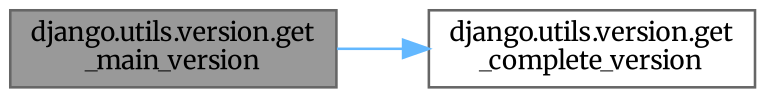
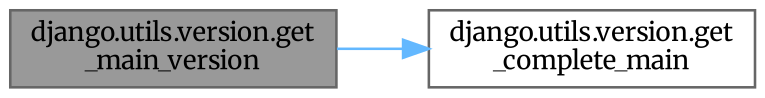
(592, 49) -> (592, 49)
